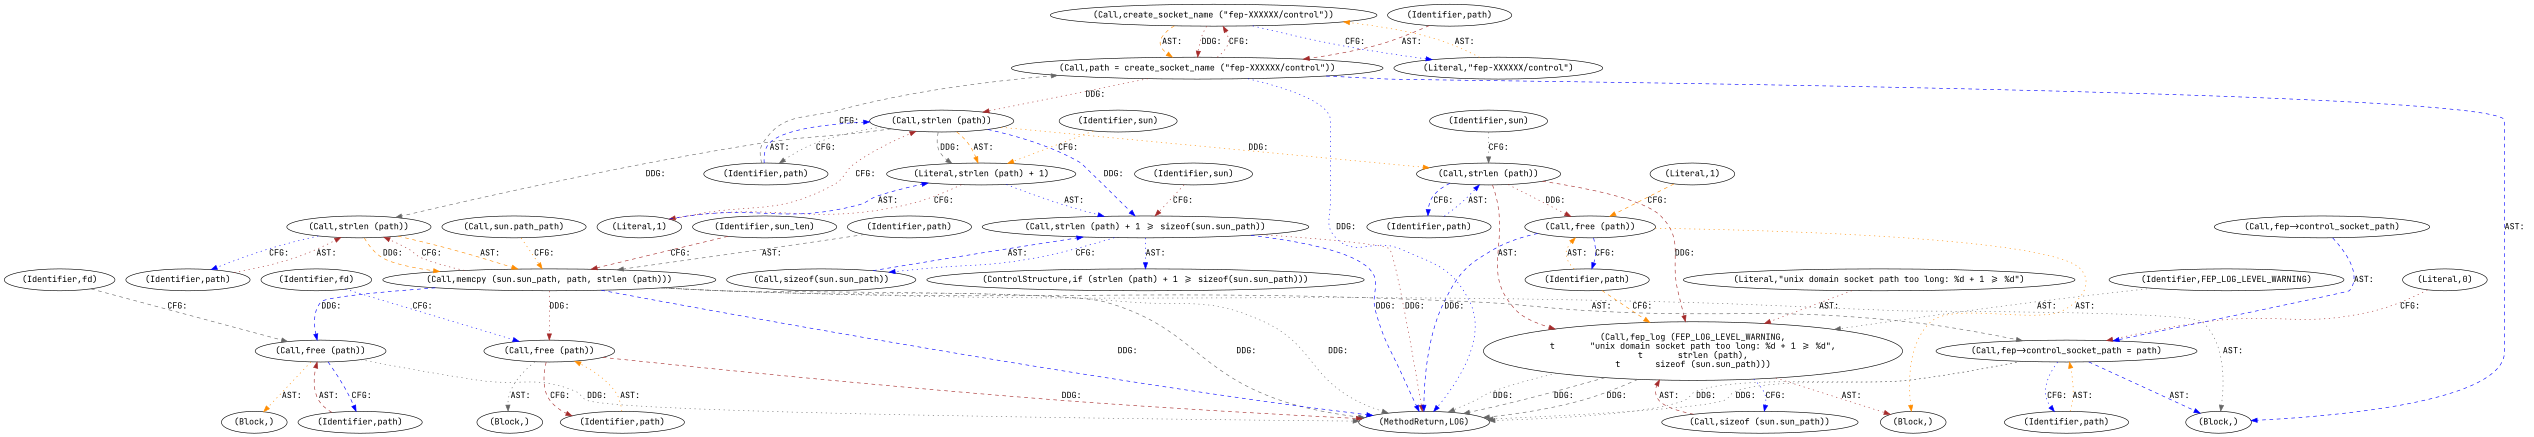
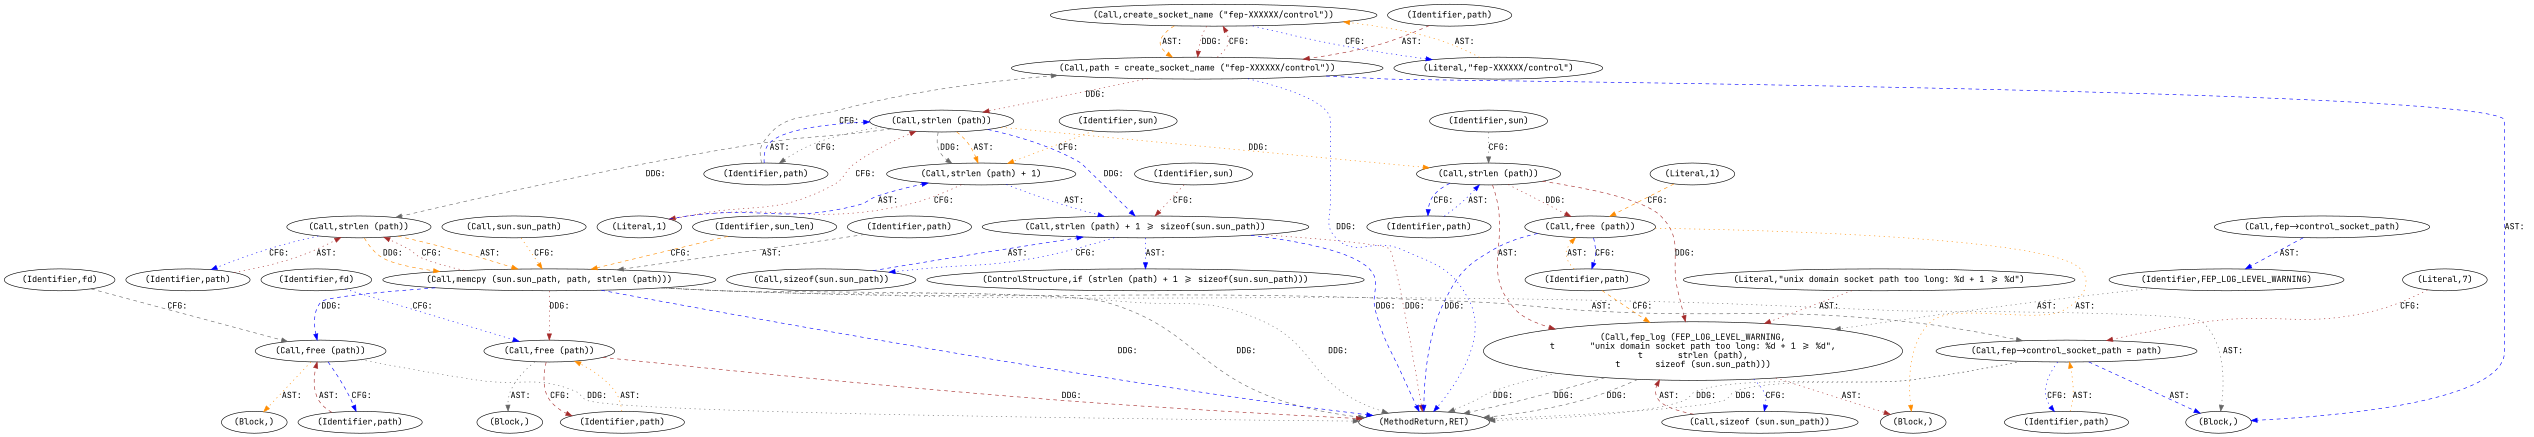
(981, 174) -> (981, 174)
(514, 227) -> (514, 227)
(662, 252) -> (662, 252)
(2445, 280) -> (2445, 280)
(2264, 309) -> (2277, 252)
(1424, 422) -> (1424, 422)
